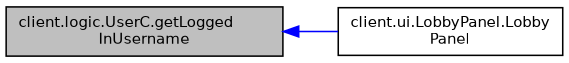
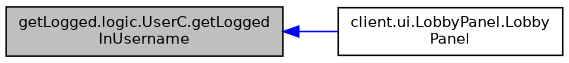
(145, 32) -> (145, 32)
